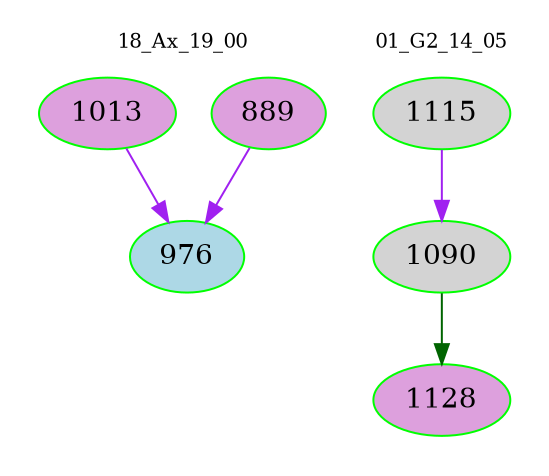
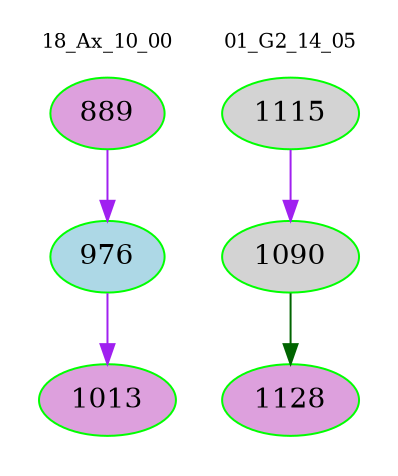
(183, 43) -> (107, 43)
(142, 176) -> (107, 319)
